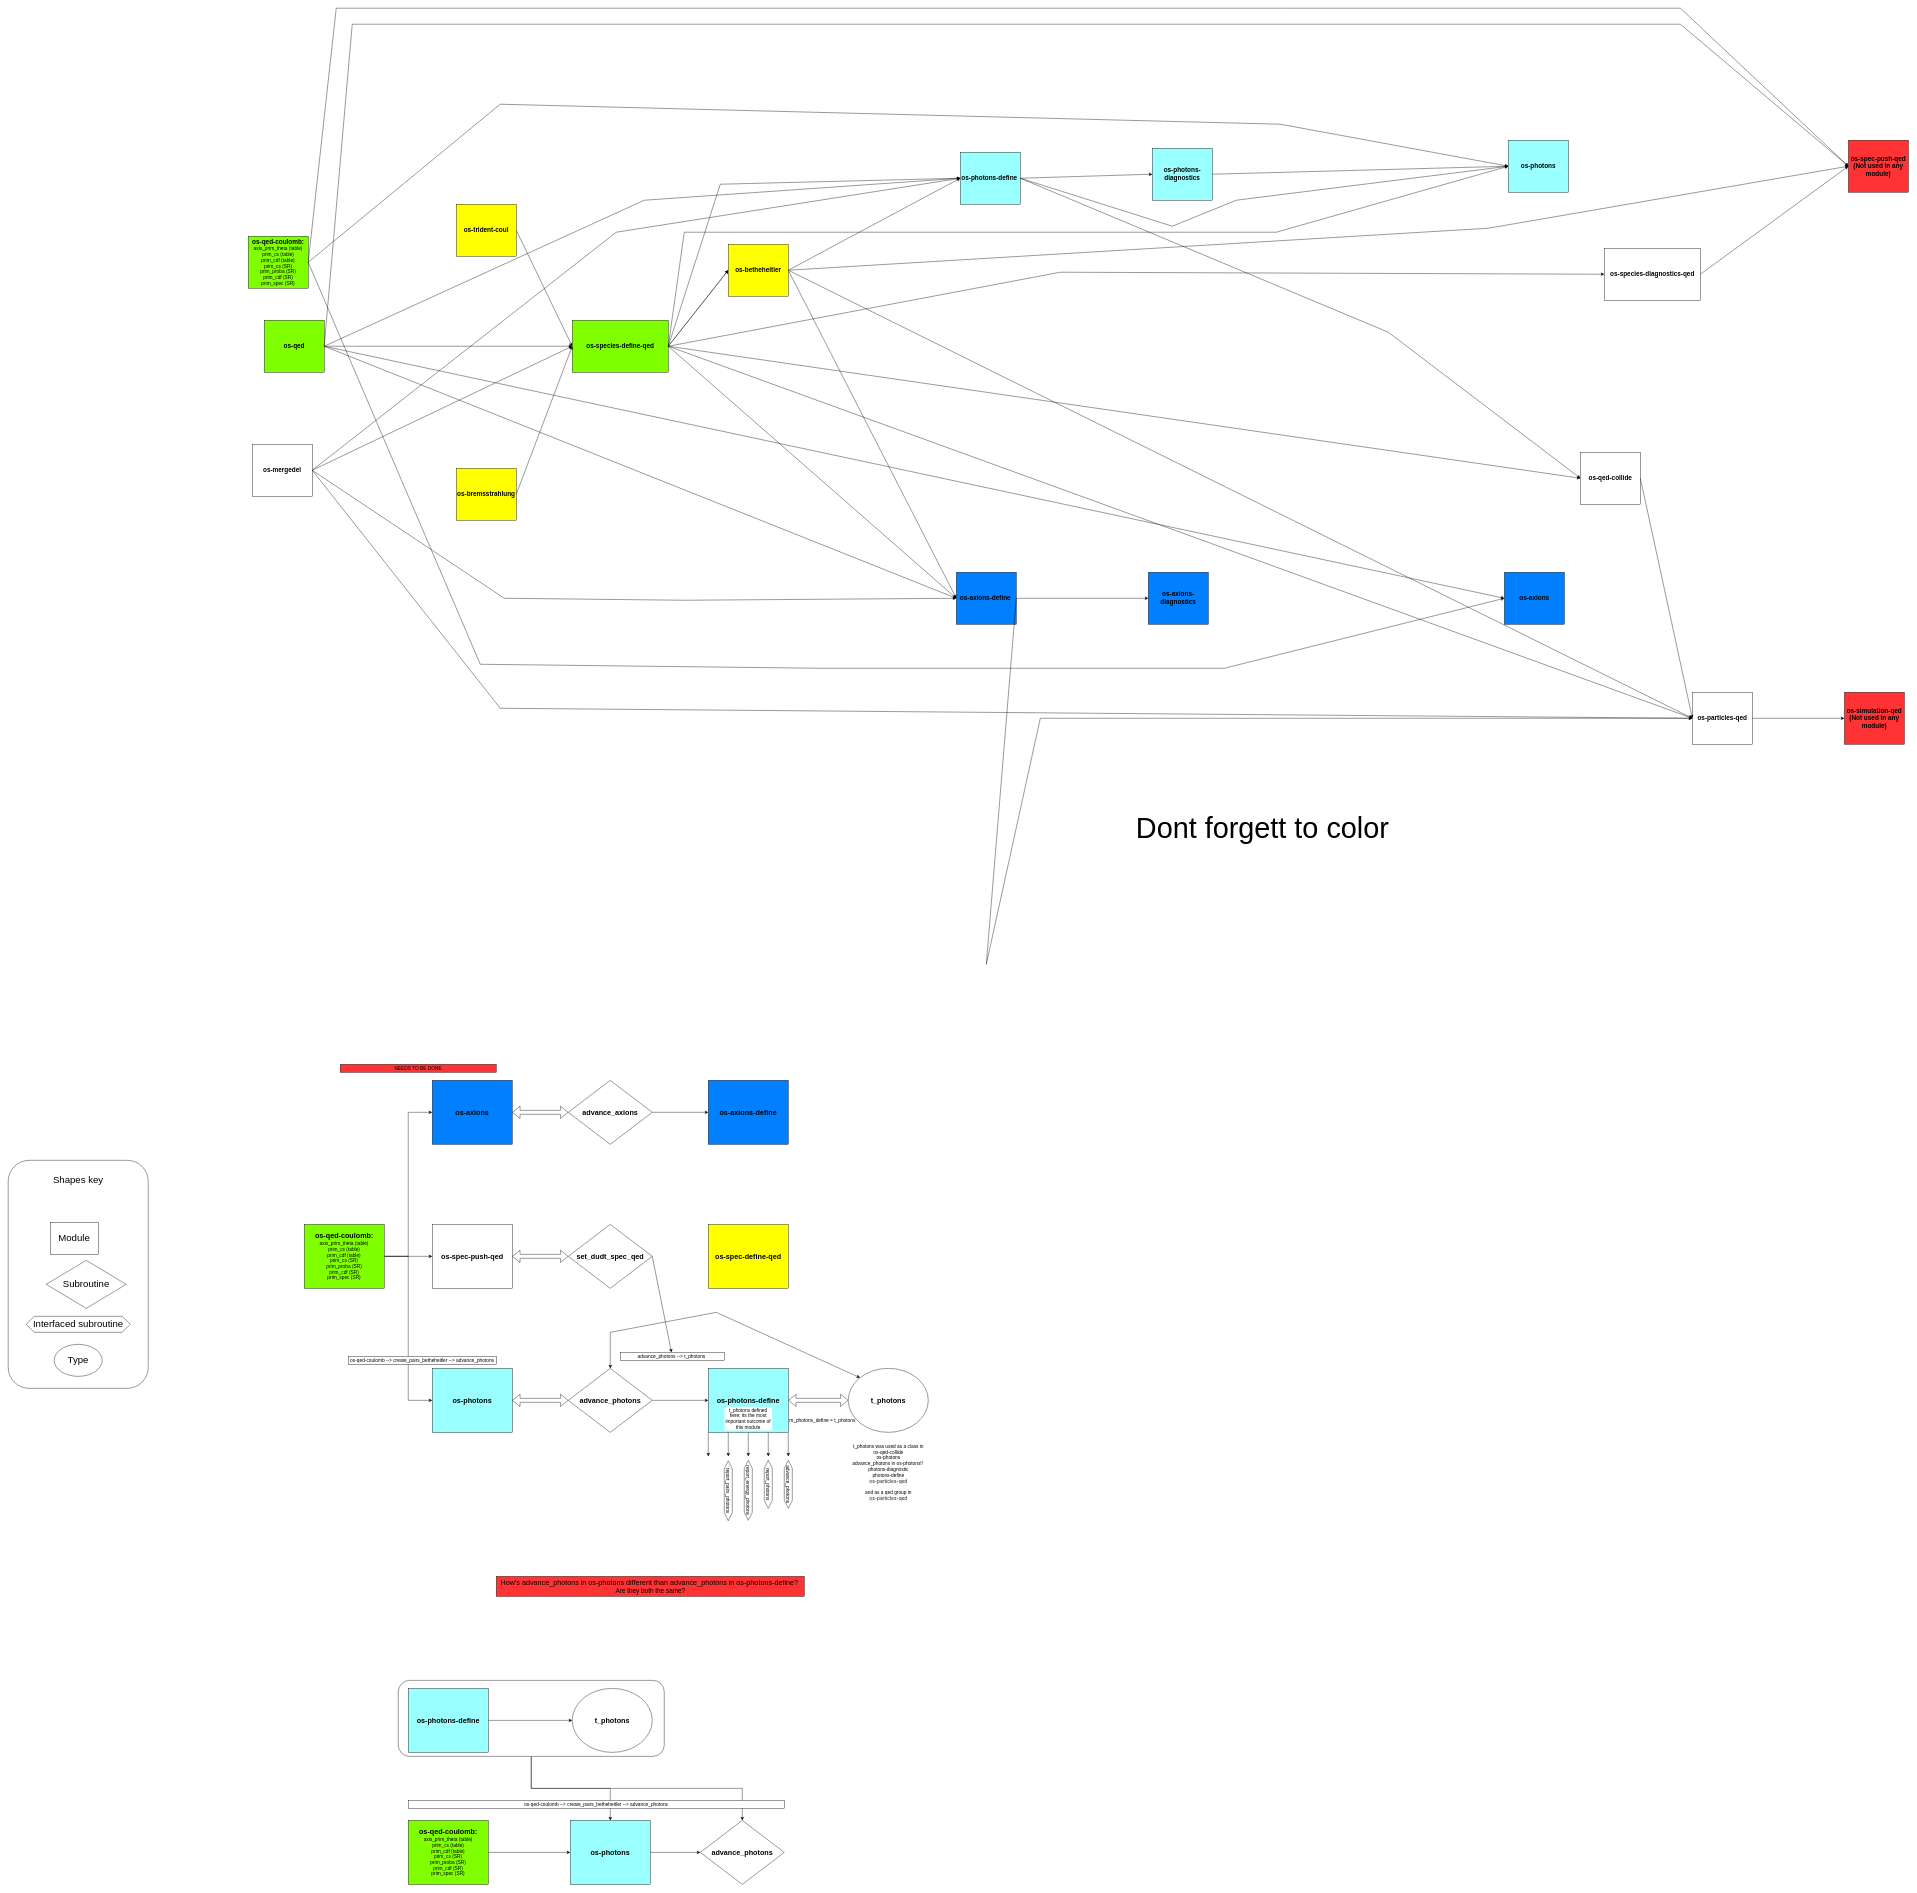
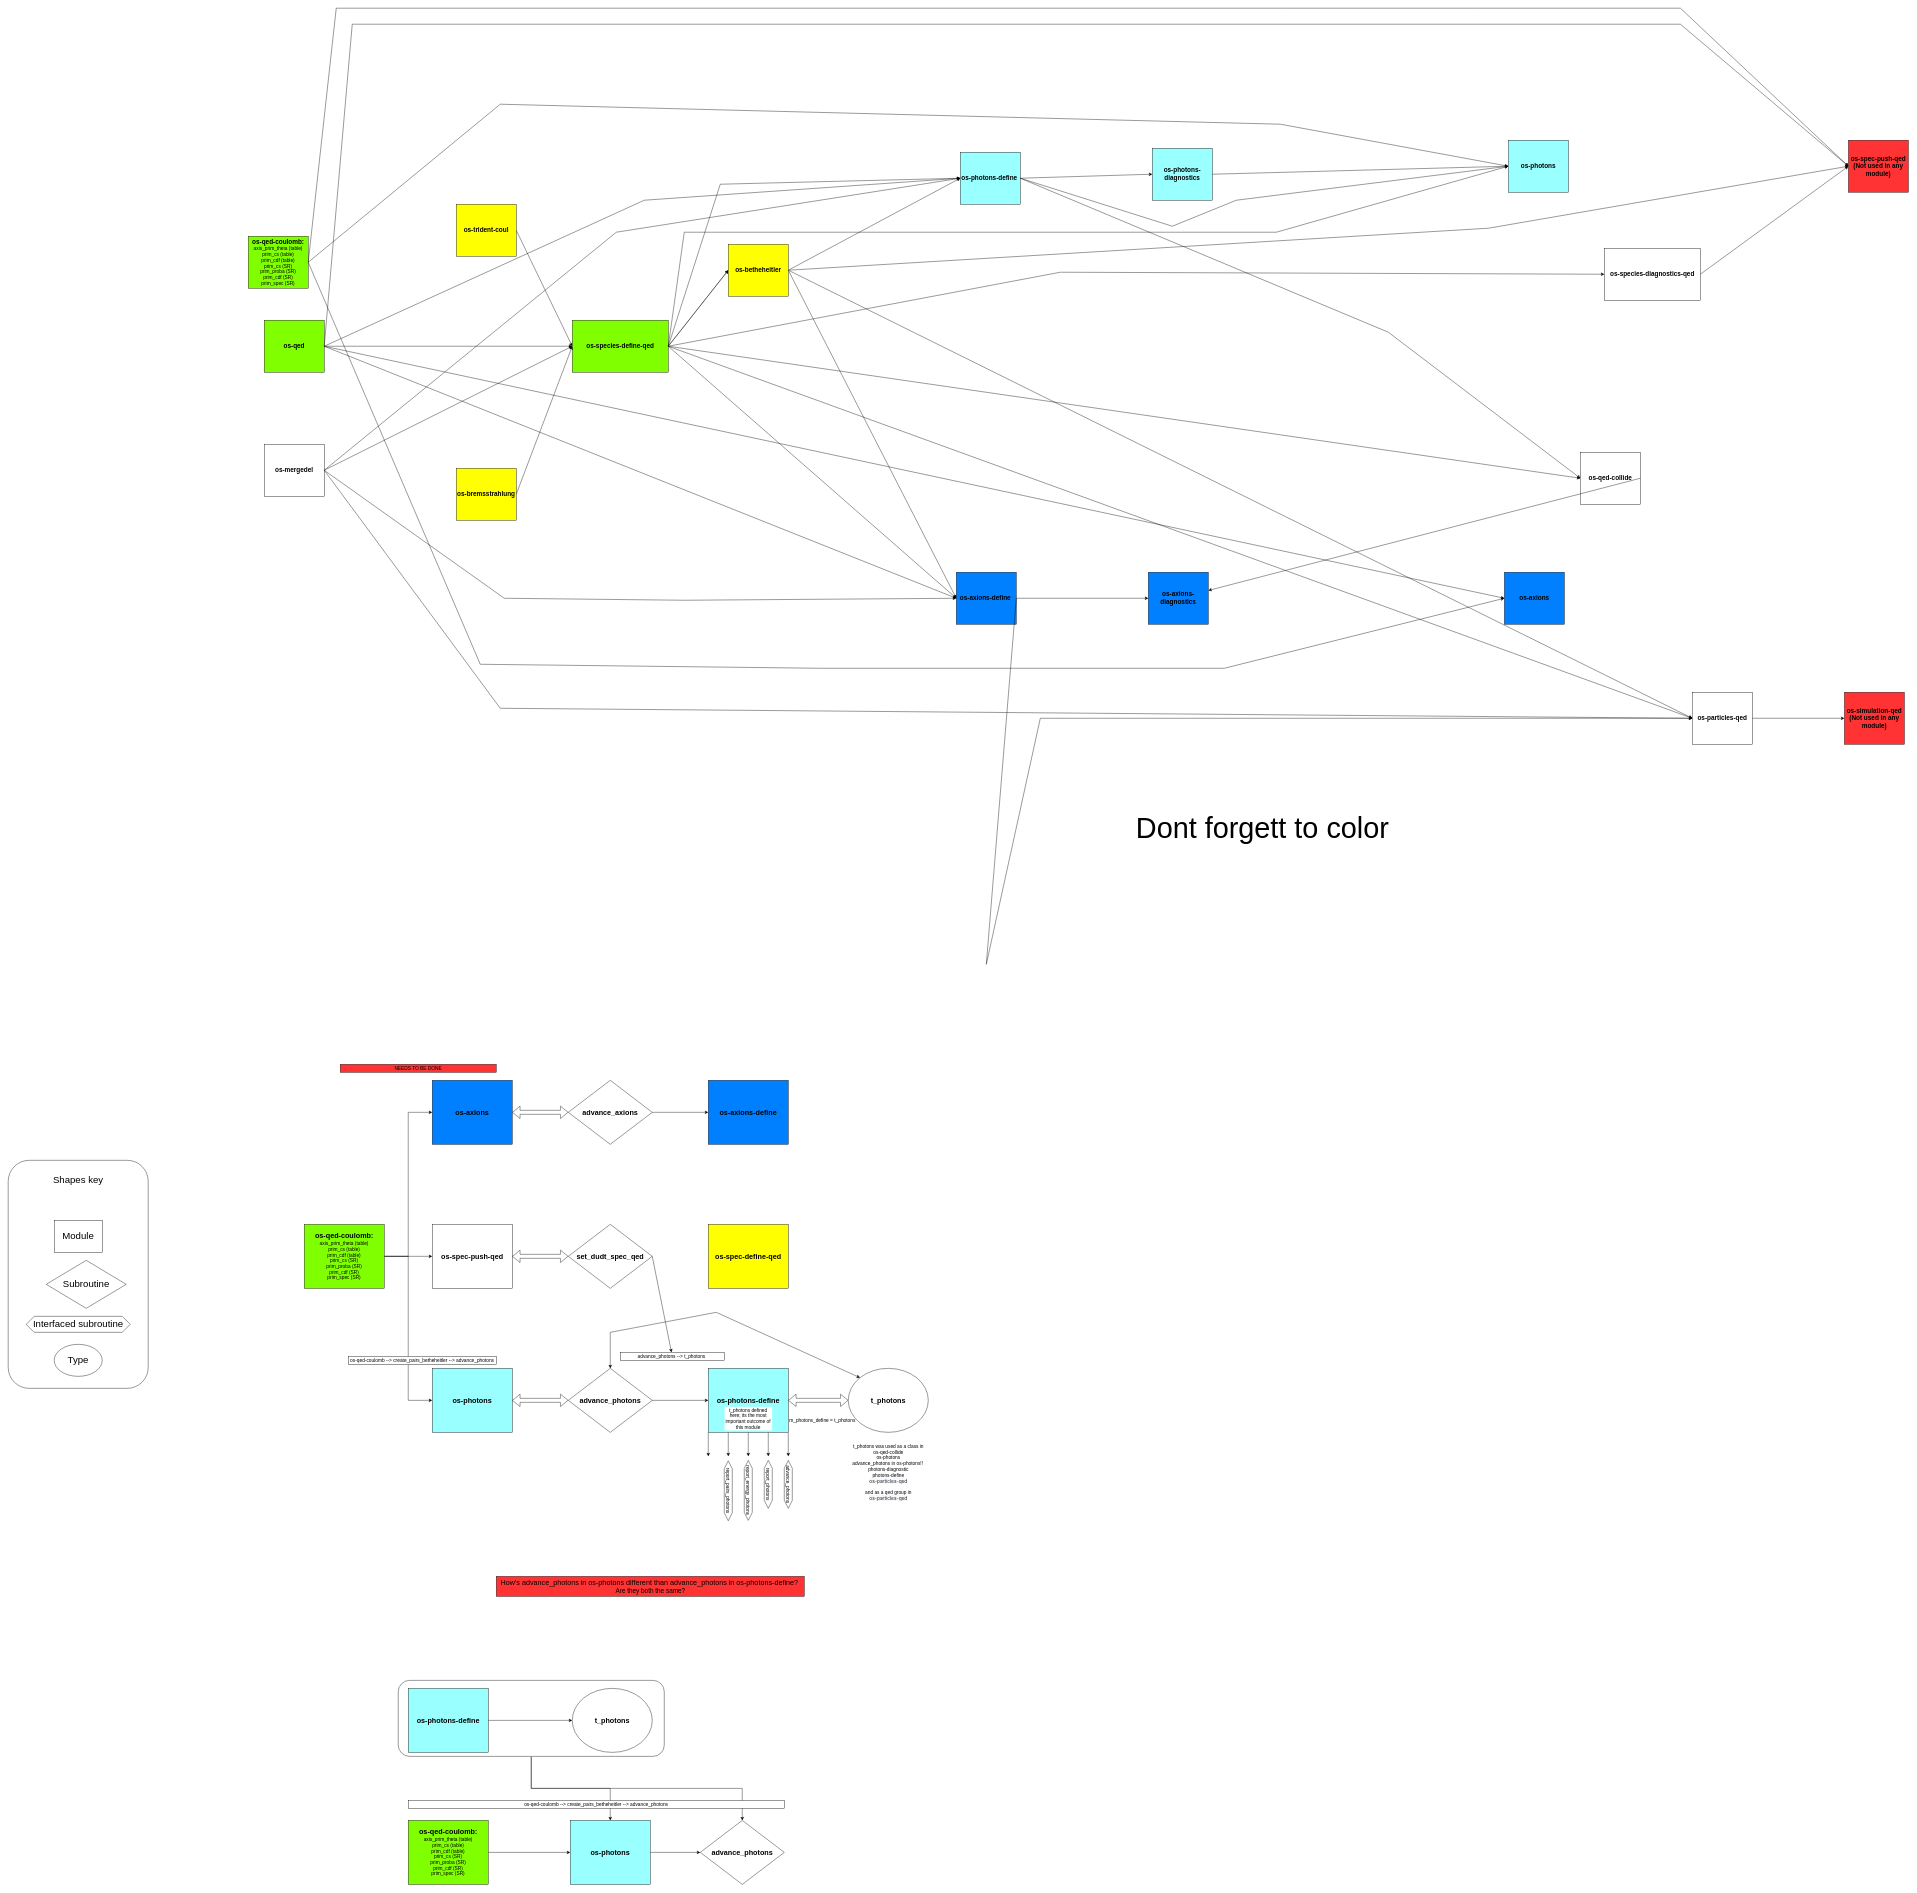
(282, 470) -> (294, 470)
(1690, 707) -> (1212, 590)
(74, 1238) -> (78, 1236)
